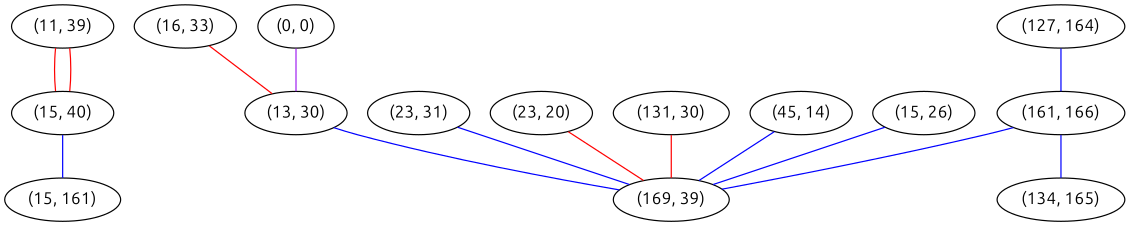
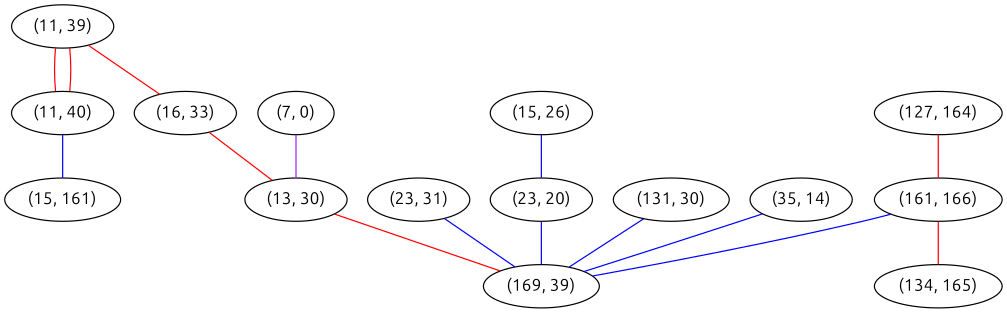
(296, 26) -> (296, 113)
none -> (124, 70)
(1061, 70) -> (938, 156)
(63, 113) -> (63, 113)
(801, 113) -> (801, 200)
(606, 156) -> (541, 243)
(671, 156) -> (607, 243)
(799, 156) -> (541, 156)
(1061, 156) -> (938, 243)
(476, 163) -> (417, 242)
